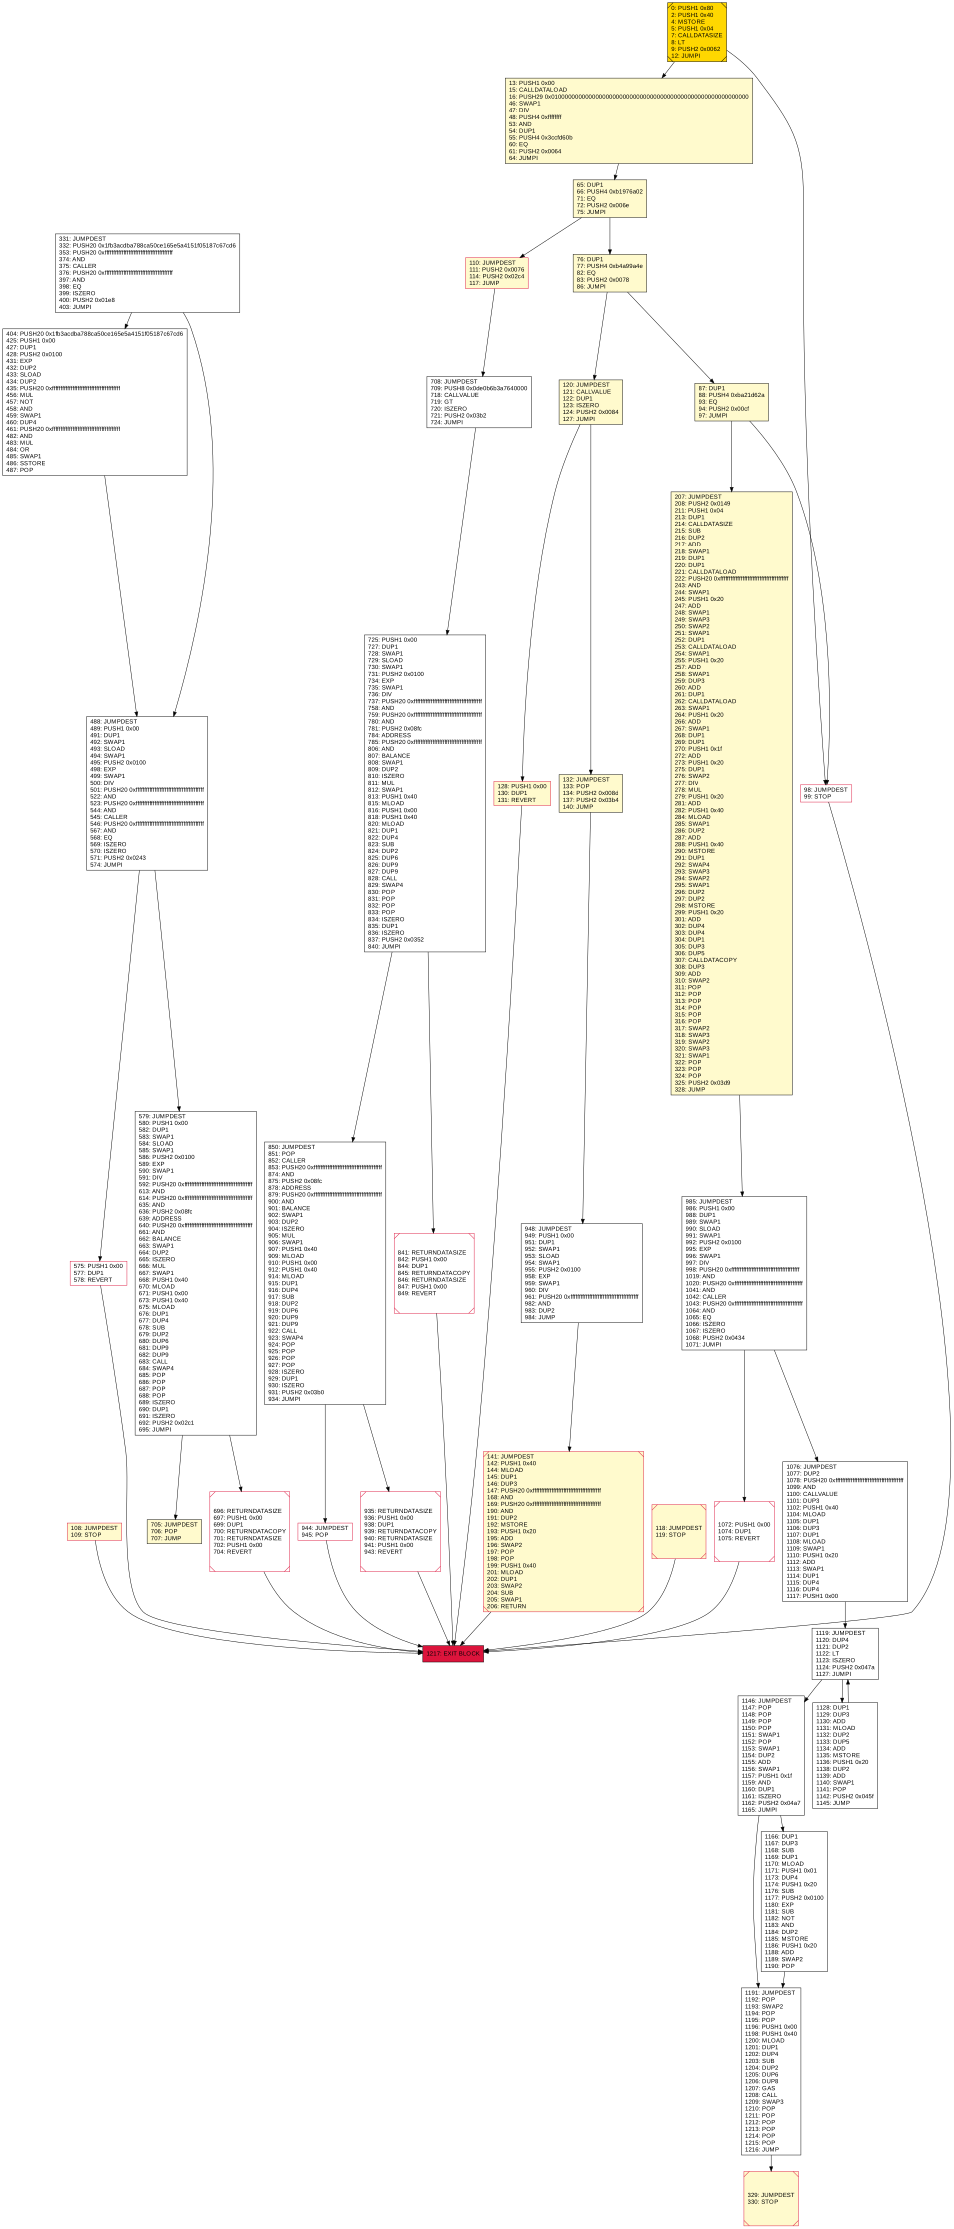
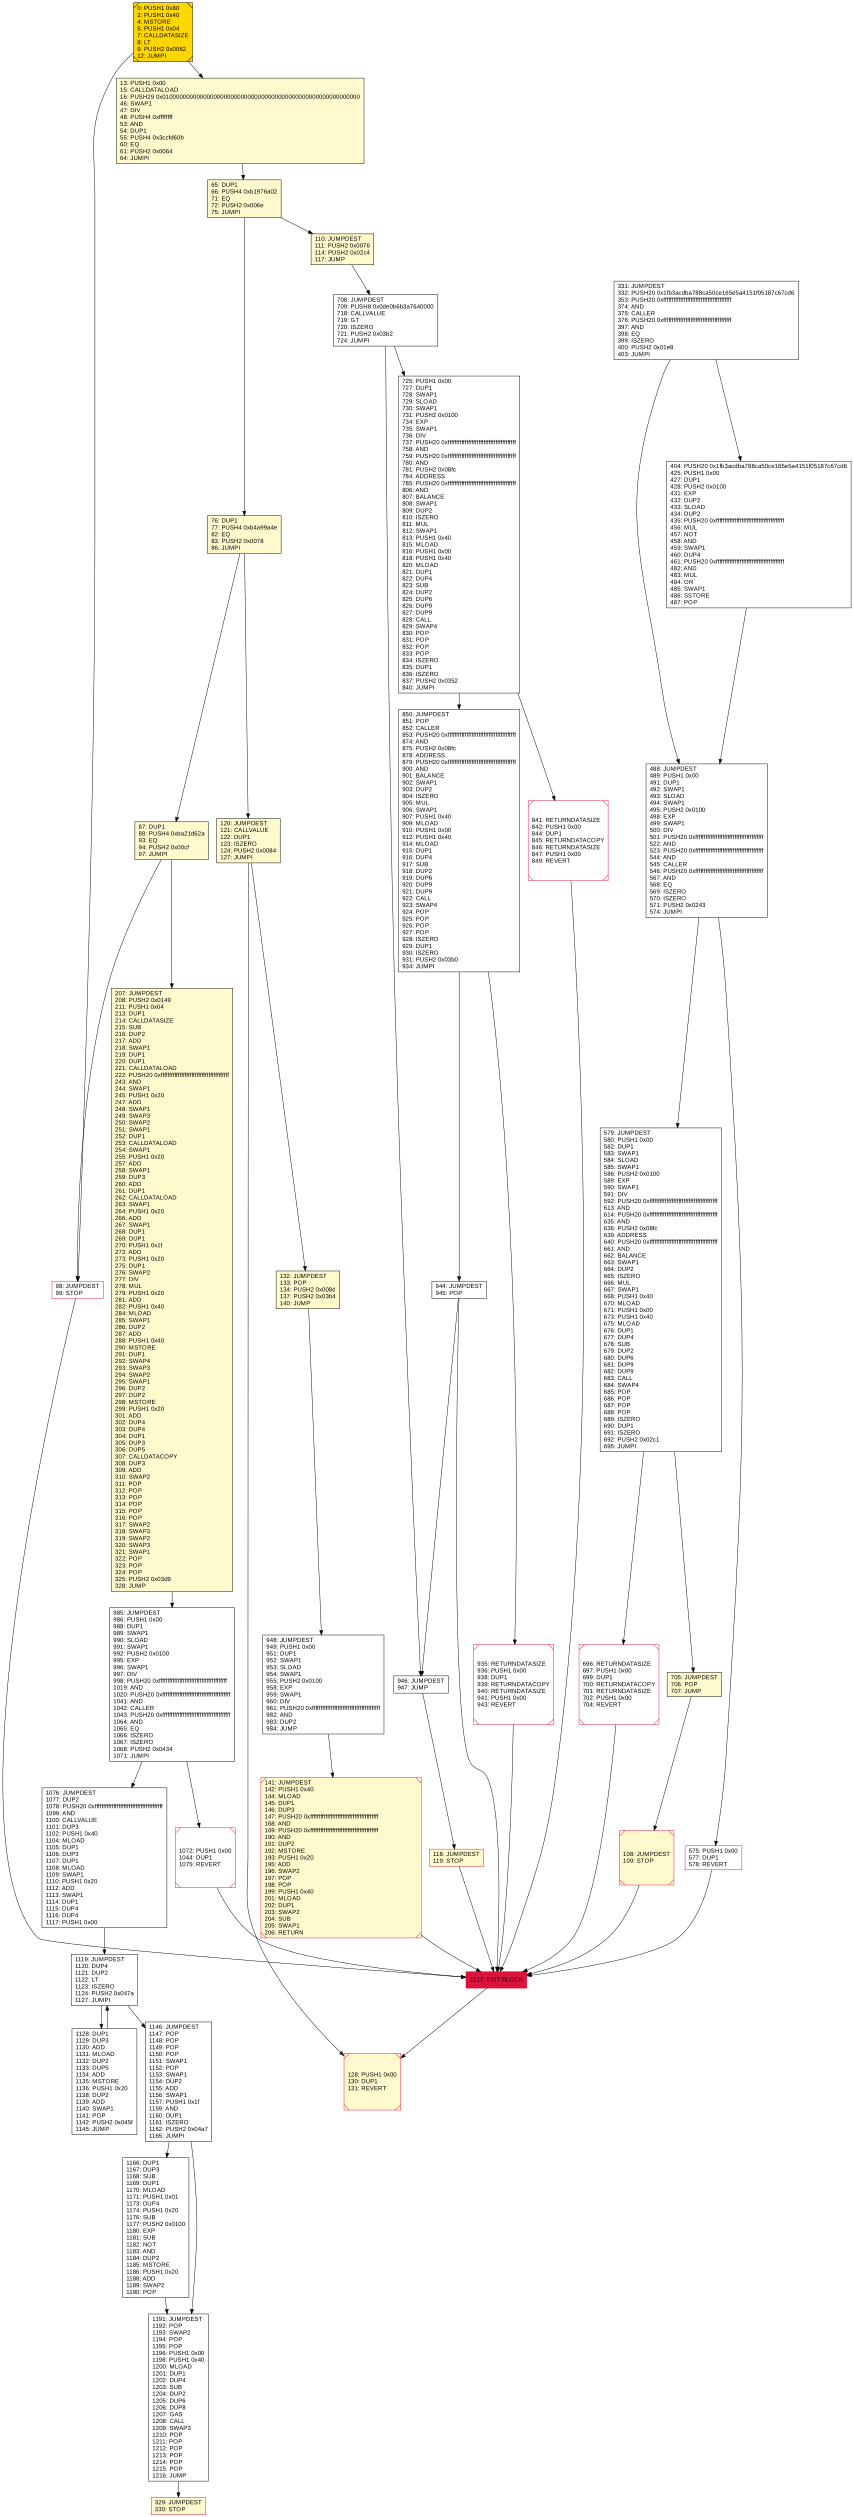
(497, 273) -> (342, 249)
(522, 793) -> (372, 2082)
(495, 1224) -> (446, 2022)
(94, 1532) -> (647, 1858)
(325, 1532) -> (459, 1290)
(679, 1532) -> (456, 1858)
(744, 1532) -> (205, 1858)
(453, 1654) -> (496, 1980)
none -> (421, 1685)
none -> (673, 1761)
(771, 2199) -> (178, 2506)
